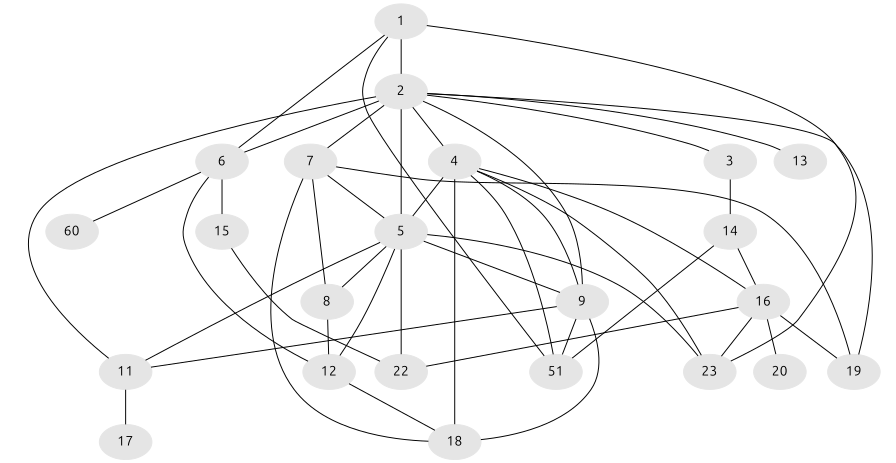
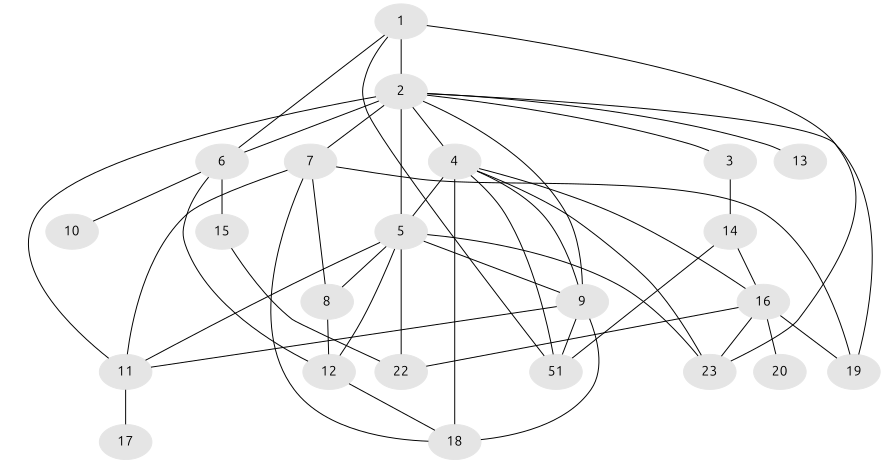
(356, 197) -> (172, 231)
(72, 232) -> (72, 232)
